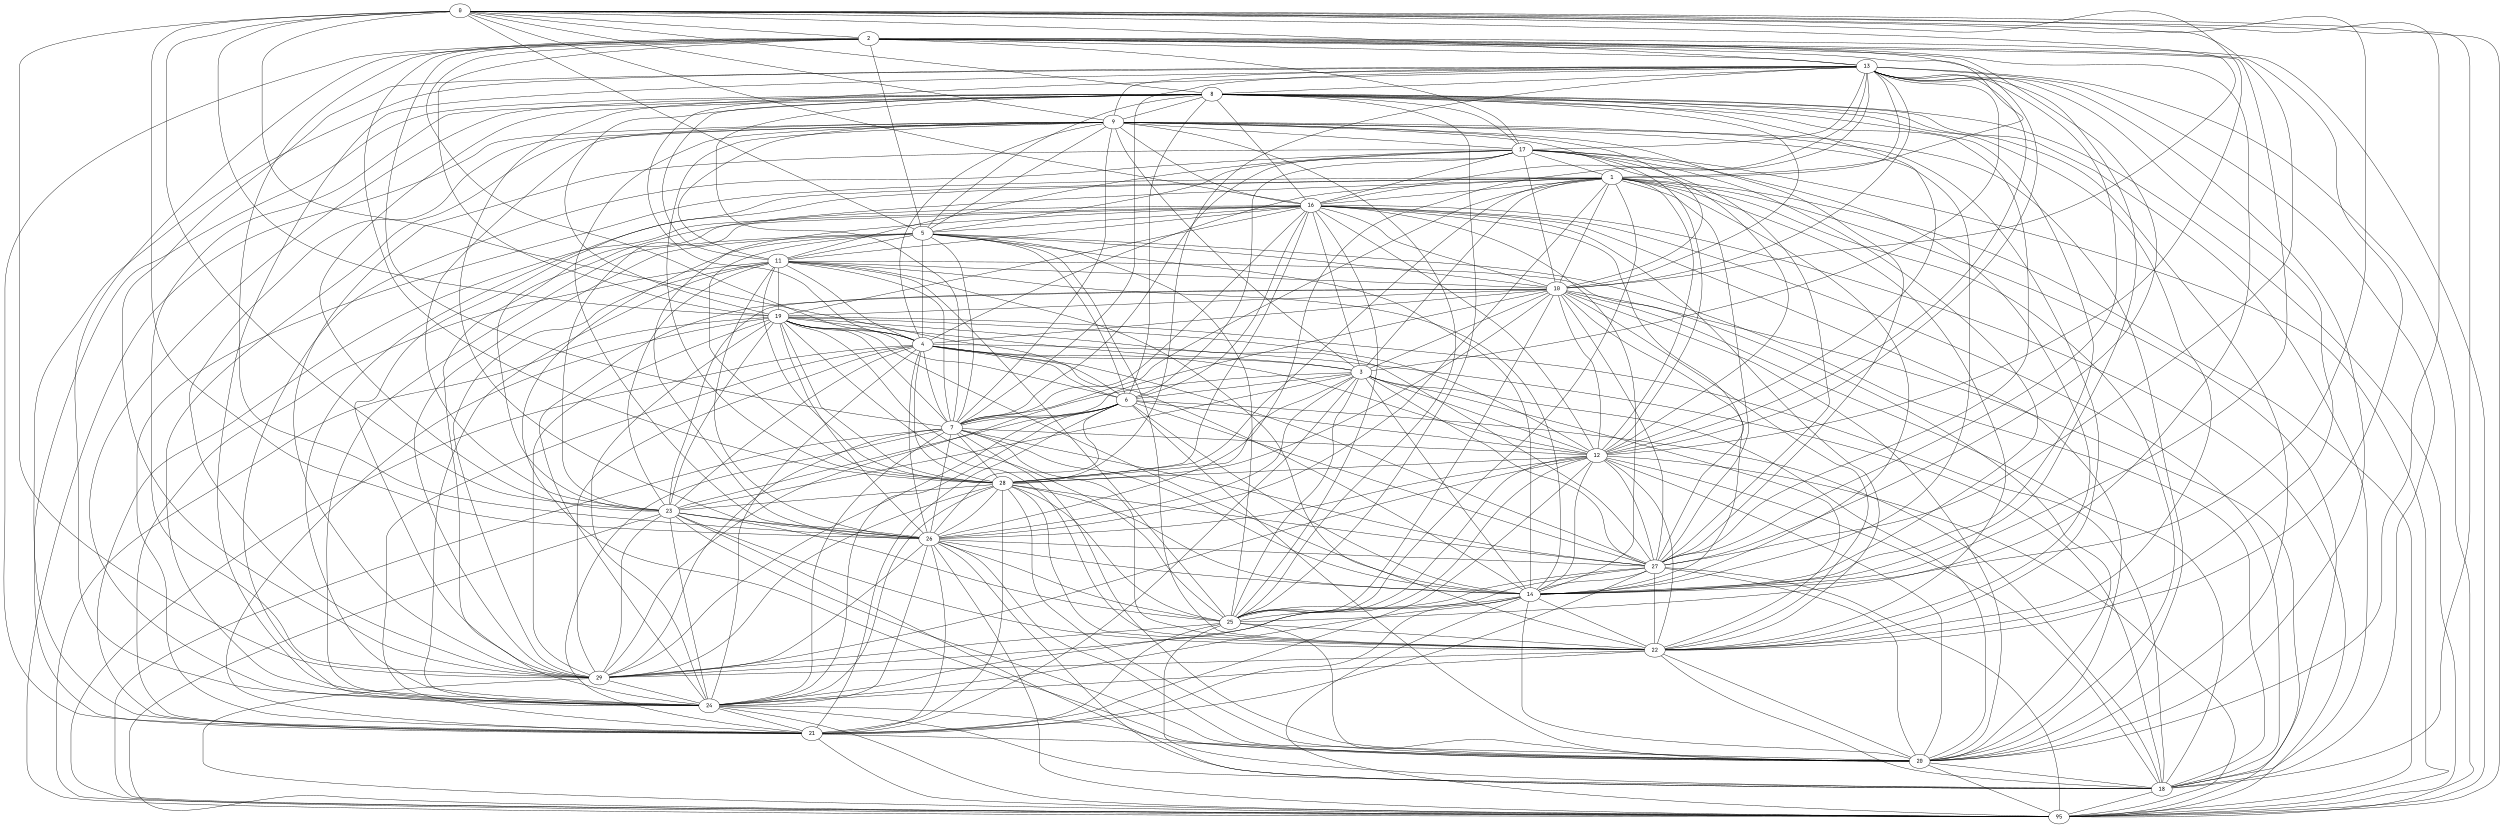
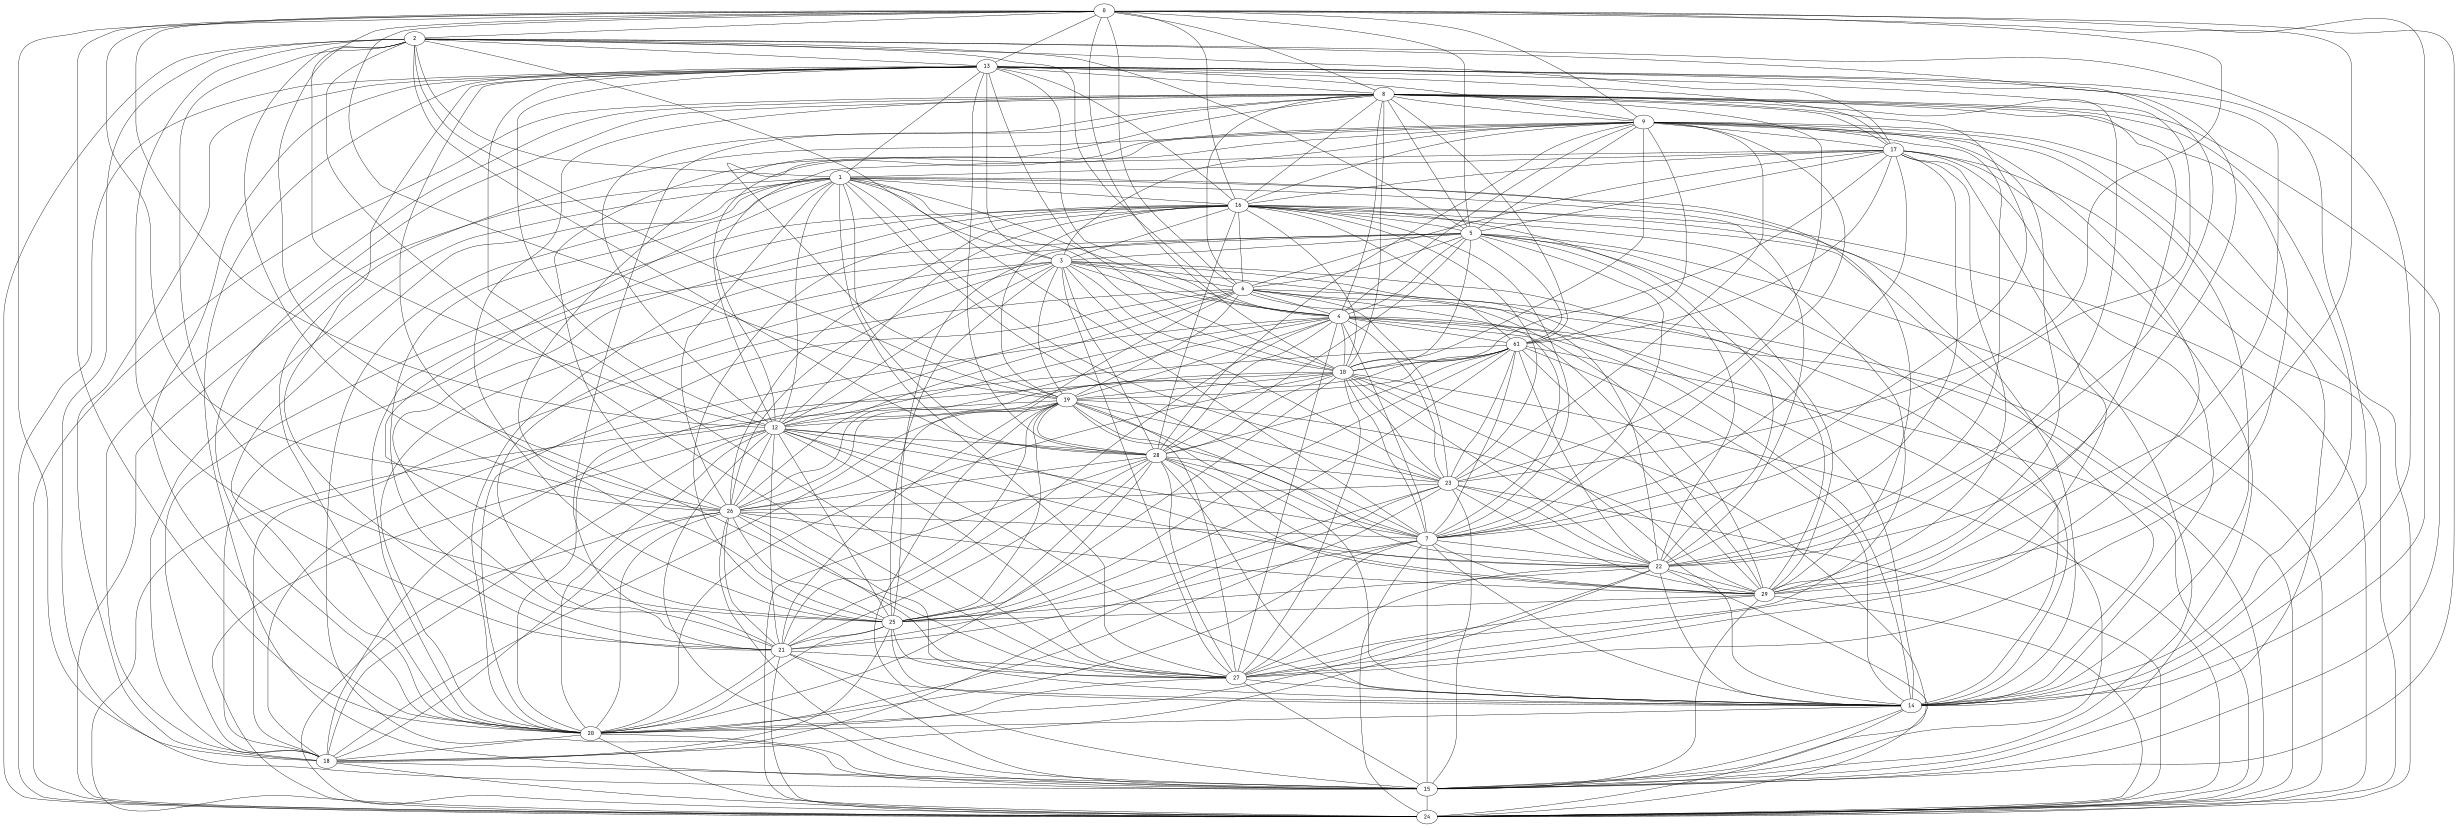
(541, 145) -> (1375, 203)
none -> (1266, 247)
(778, 261) -> (1517, 344)
(1403, 489) -> none
(2059, 817) -> (1427, 789)
